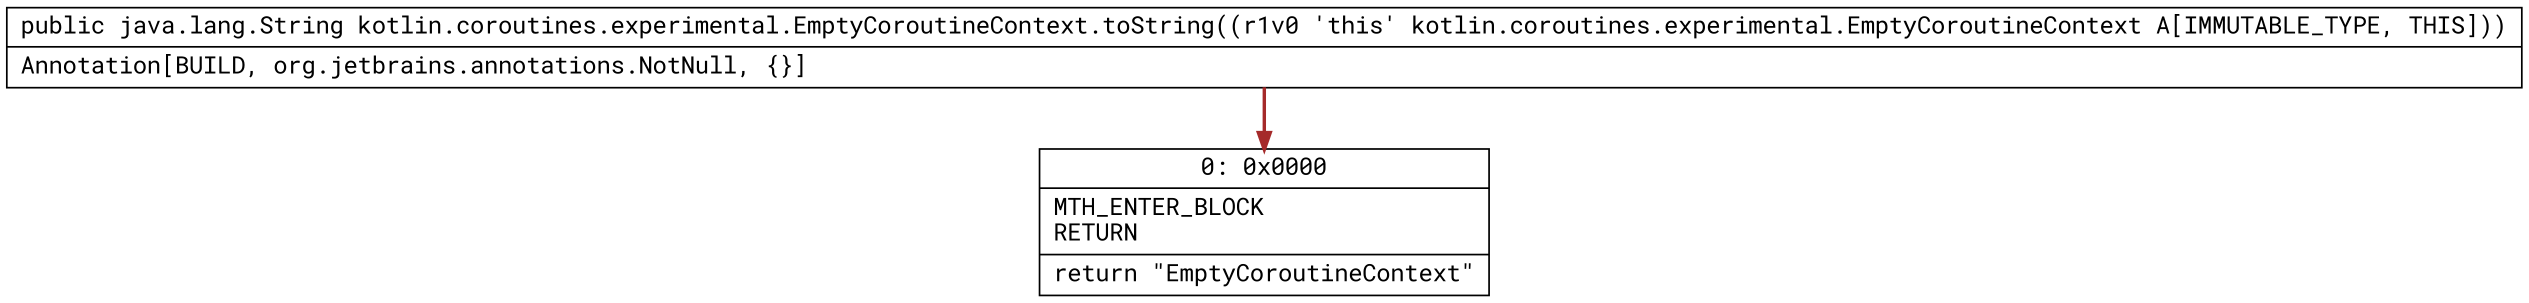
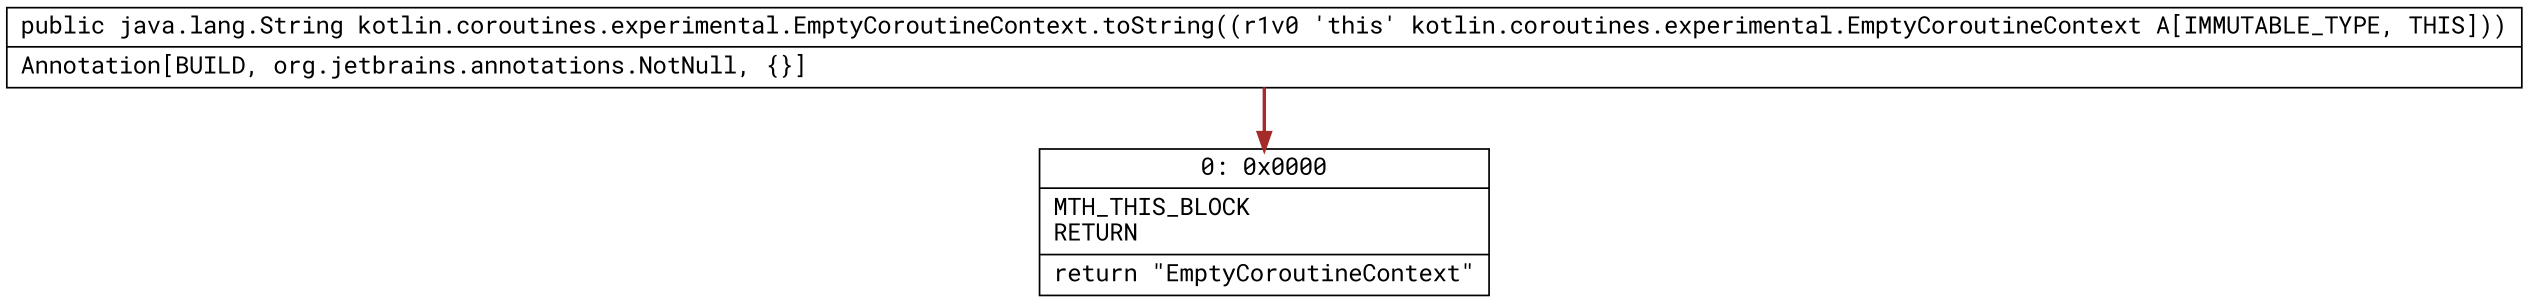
(1159, 208) -> (1152, 208)
